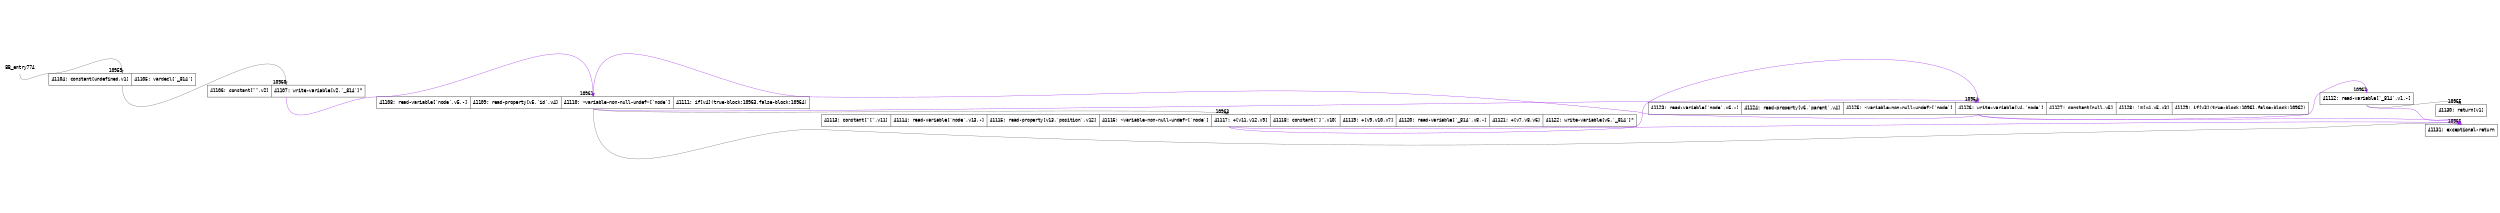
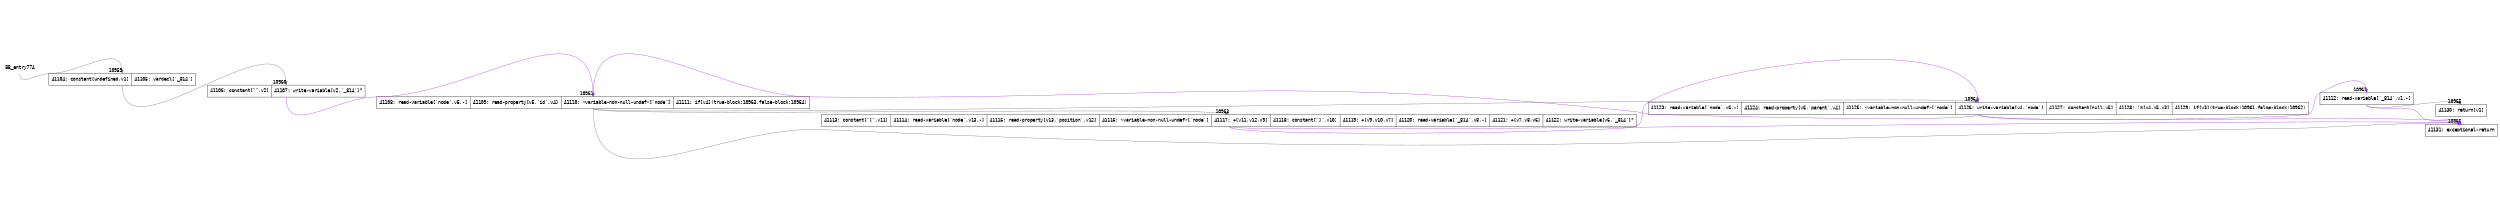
(1284, 106) -> (1284, 106)
